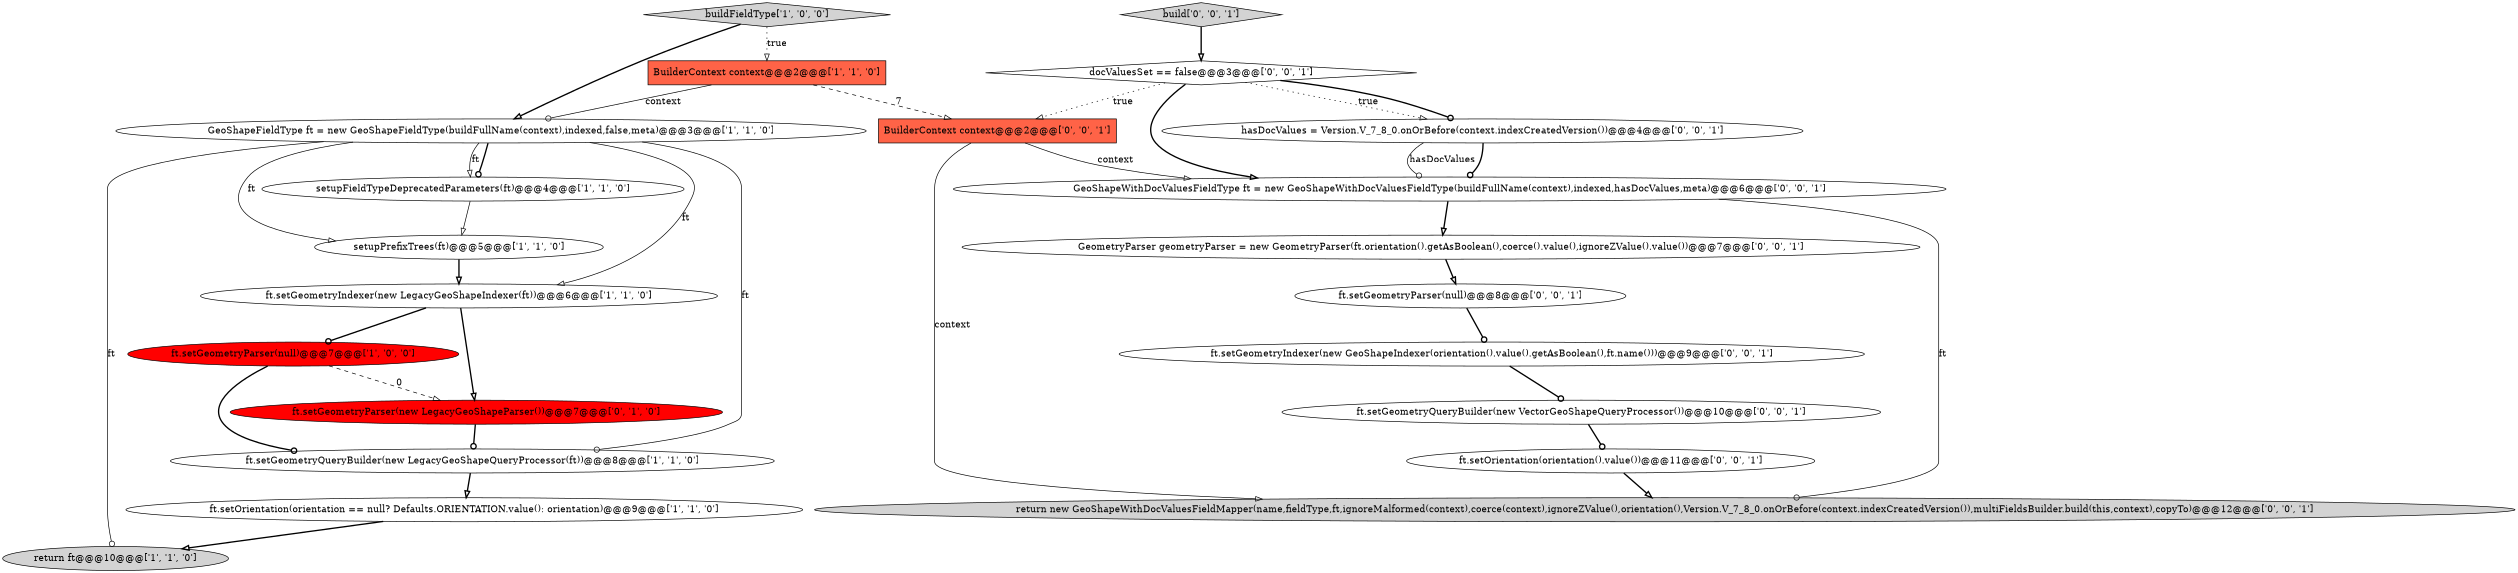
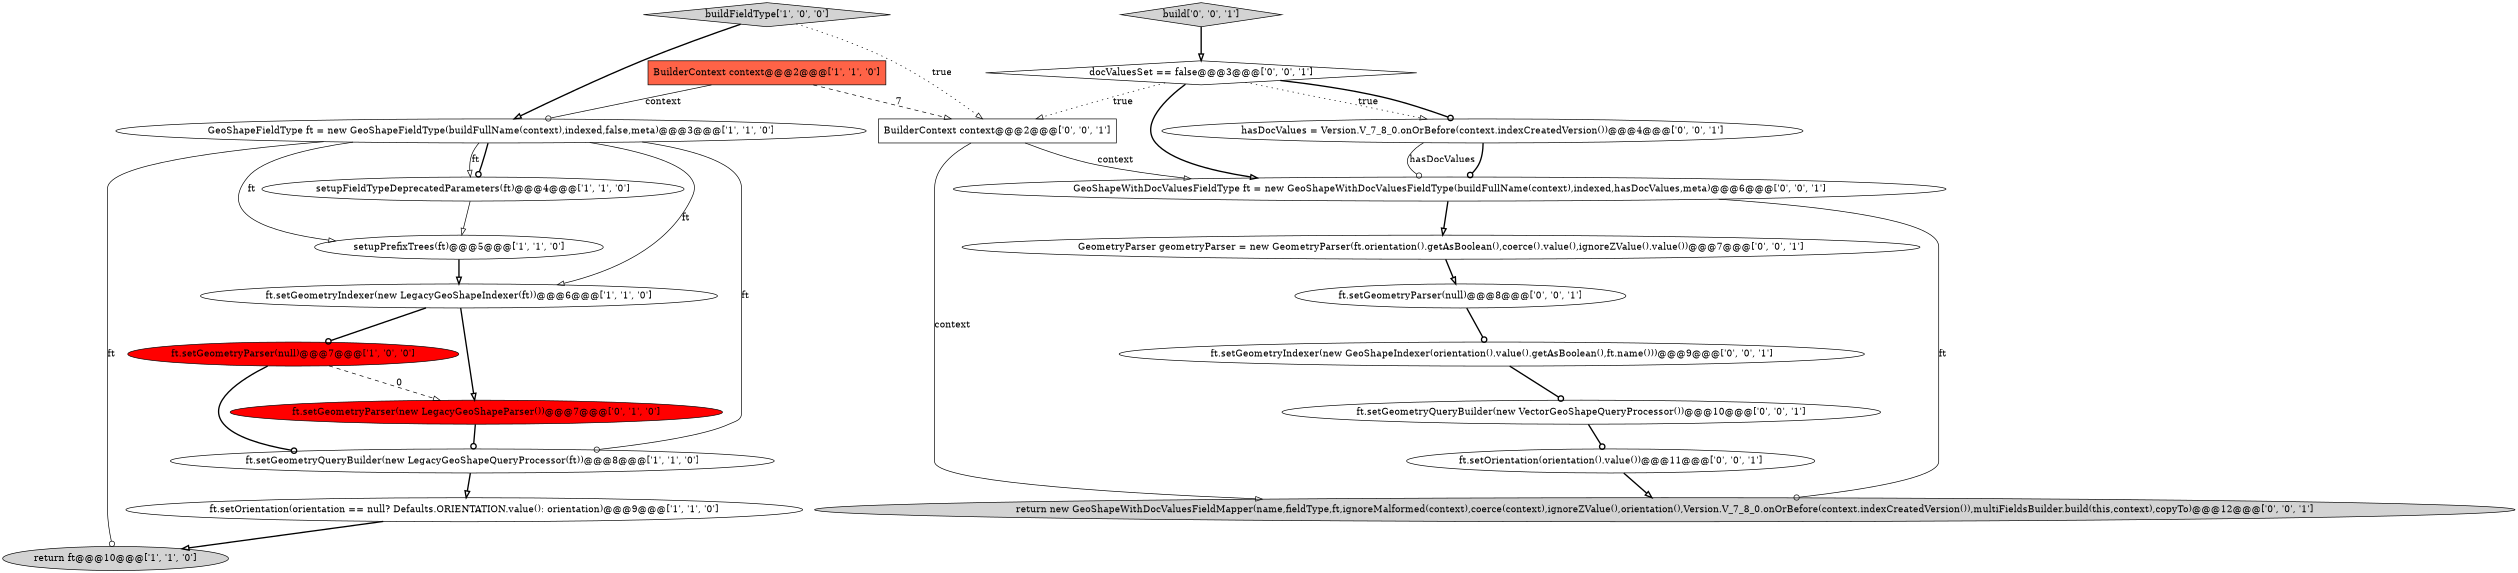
(767, 40) -> (891, 60)
(997, 131) -> (997, 131)
